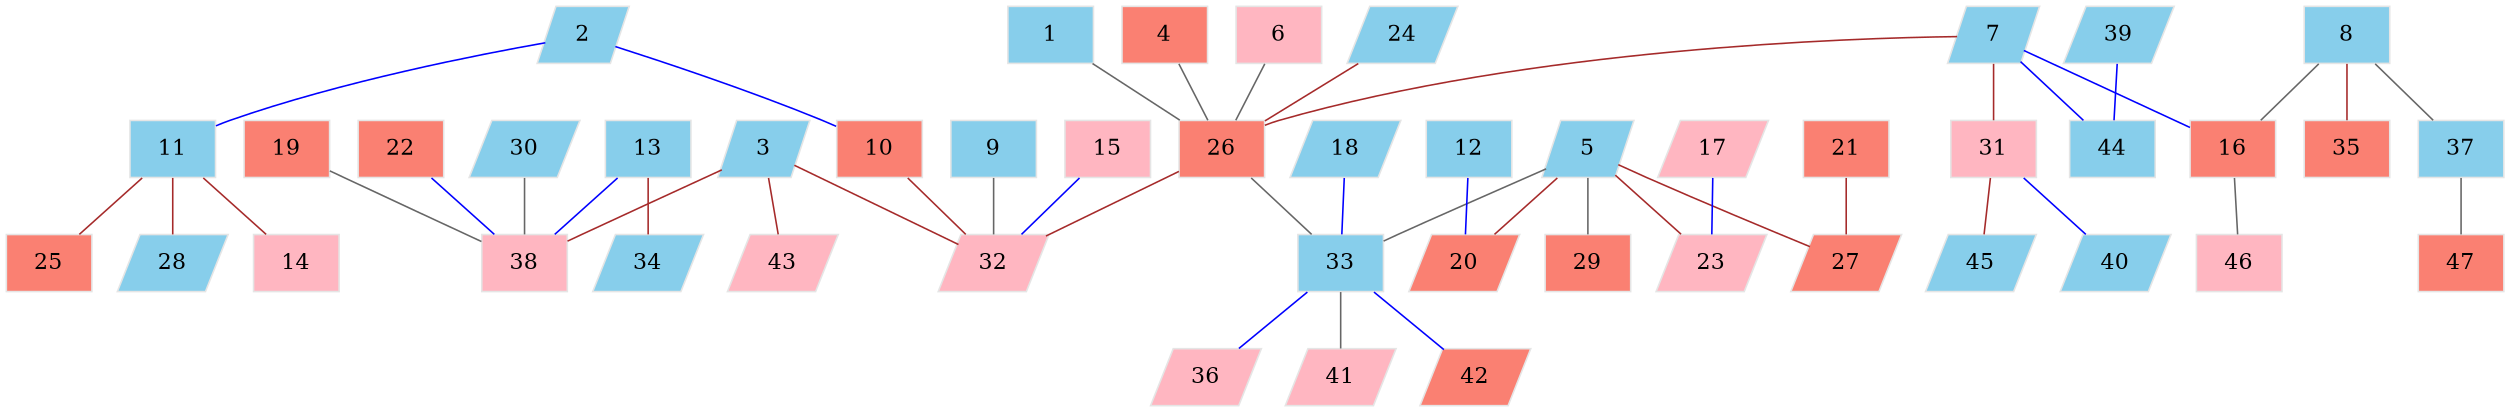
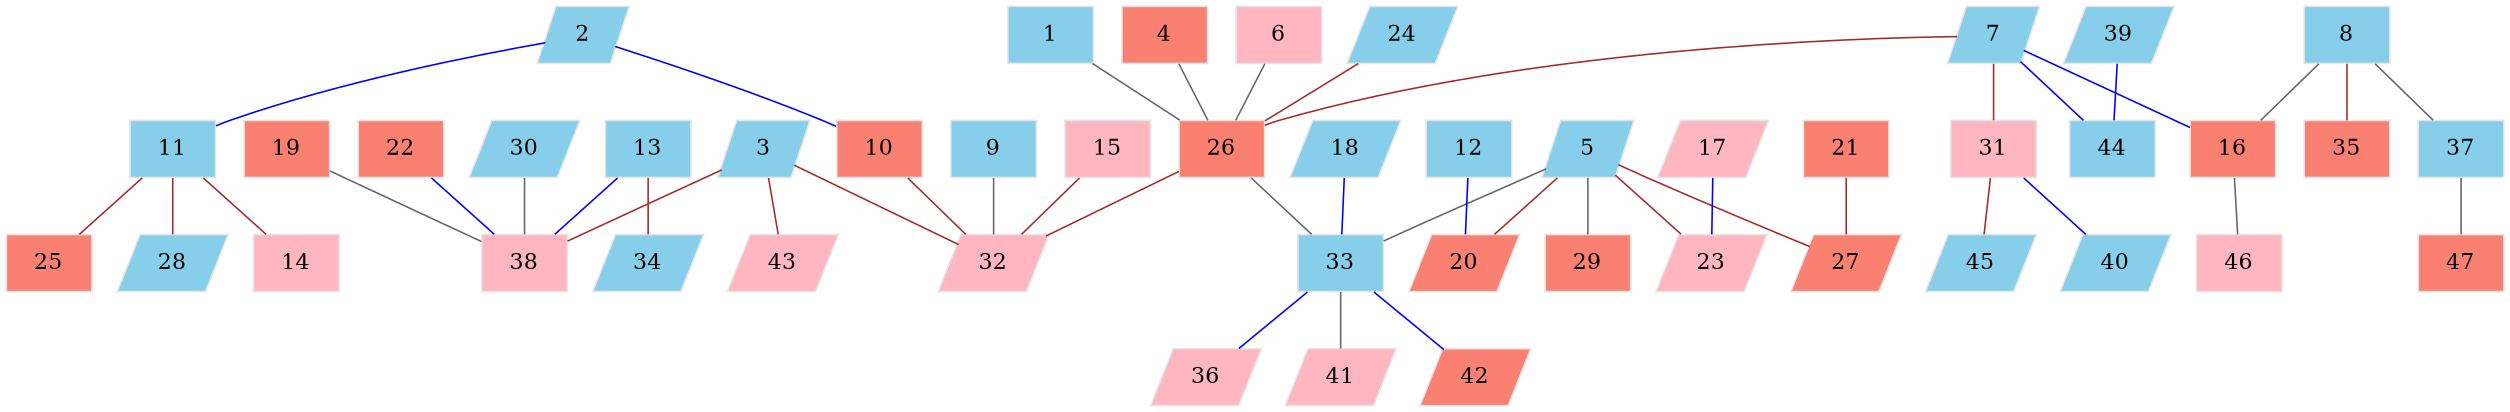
(1051, 206) -> (1051, 206)
